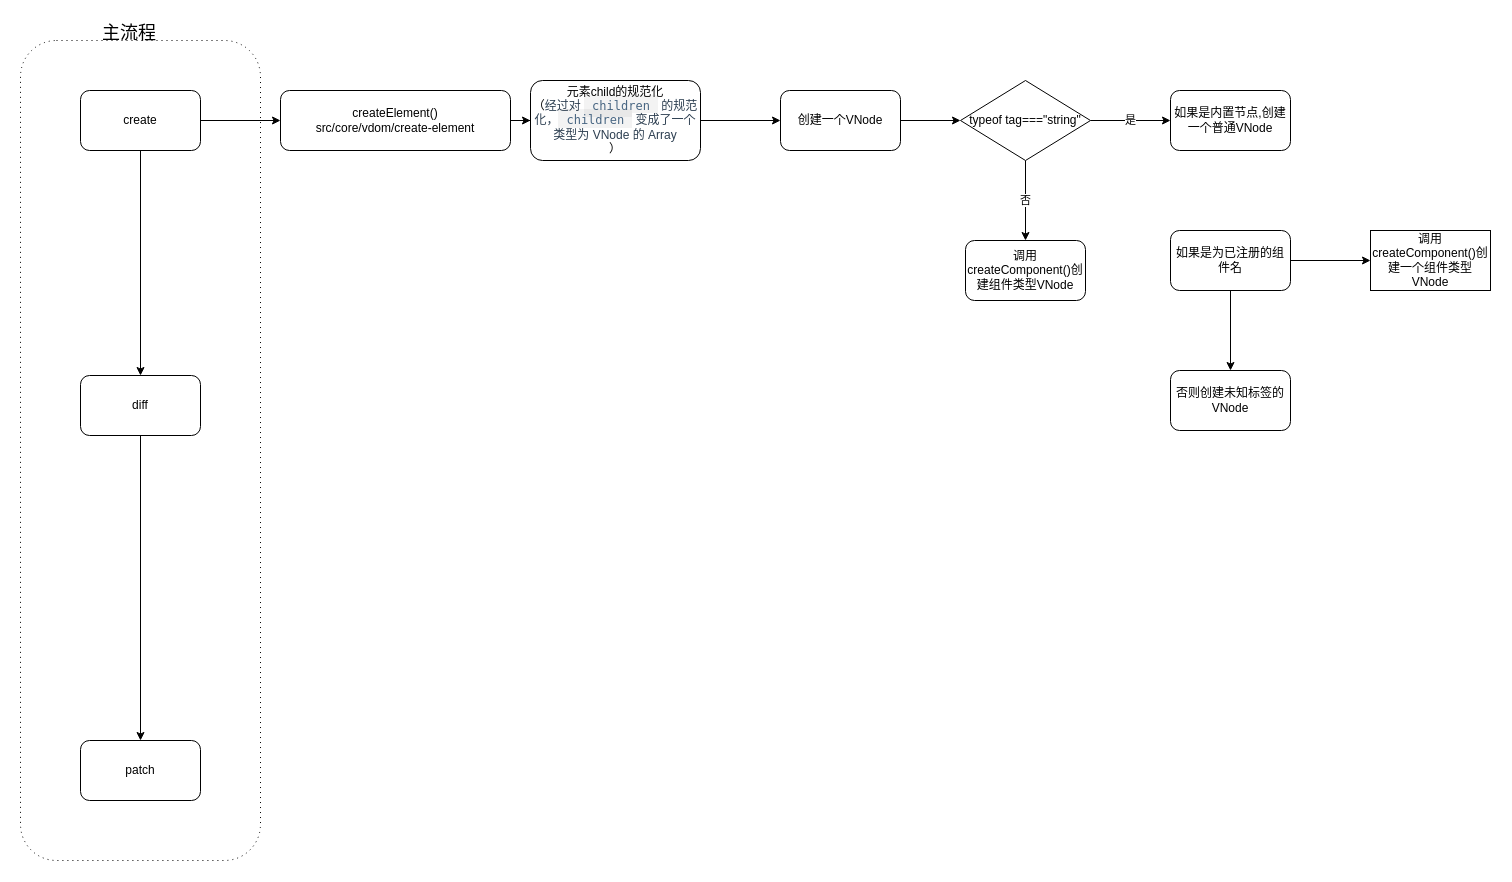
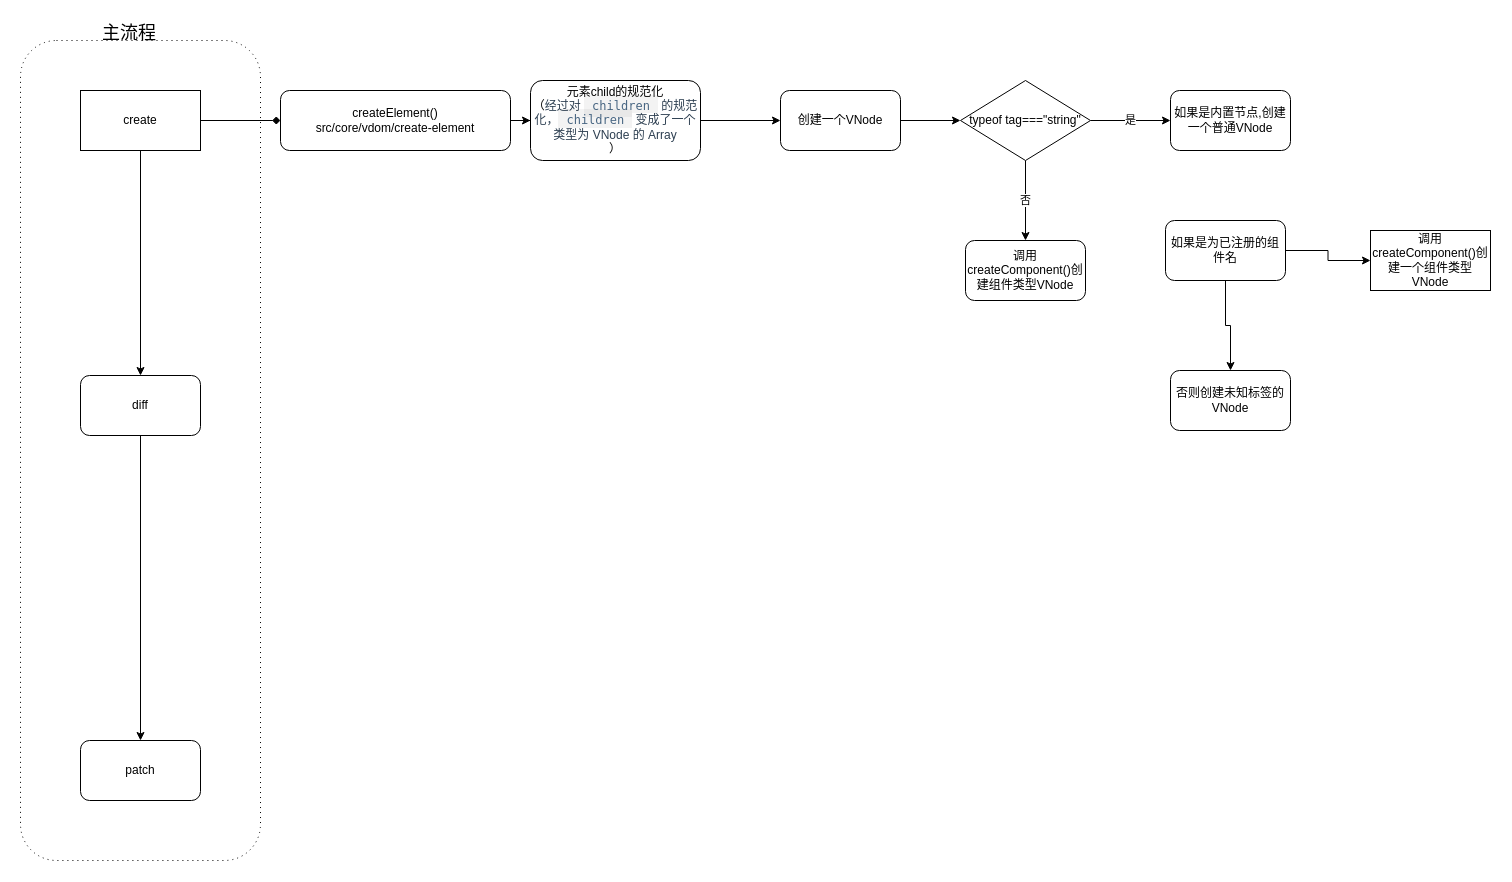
(141, 121) -> (141, 121)
(272, 121) -> (272, 121)
(1231, 261) -> (1226, 251)
